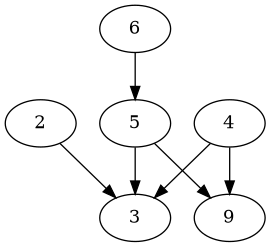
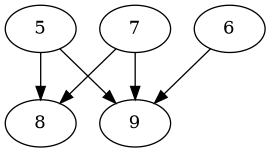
(135, 70) -> (187, 71)
(41, 123) -> none
(230, 123) -> (135, 29)
(135, 218) -> (41, 123)
